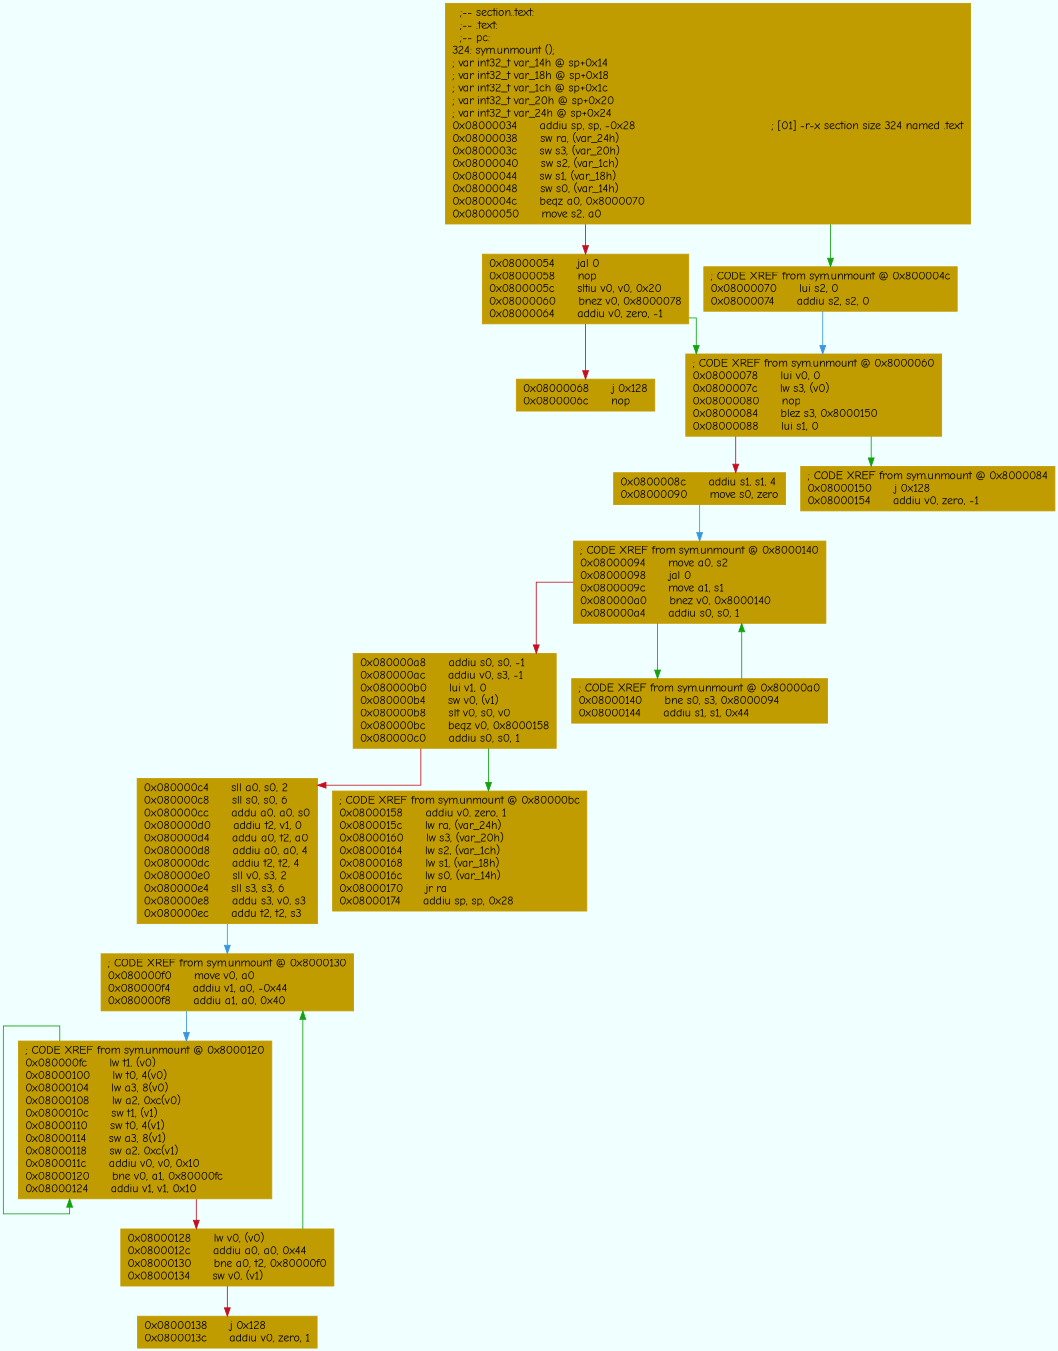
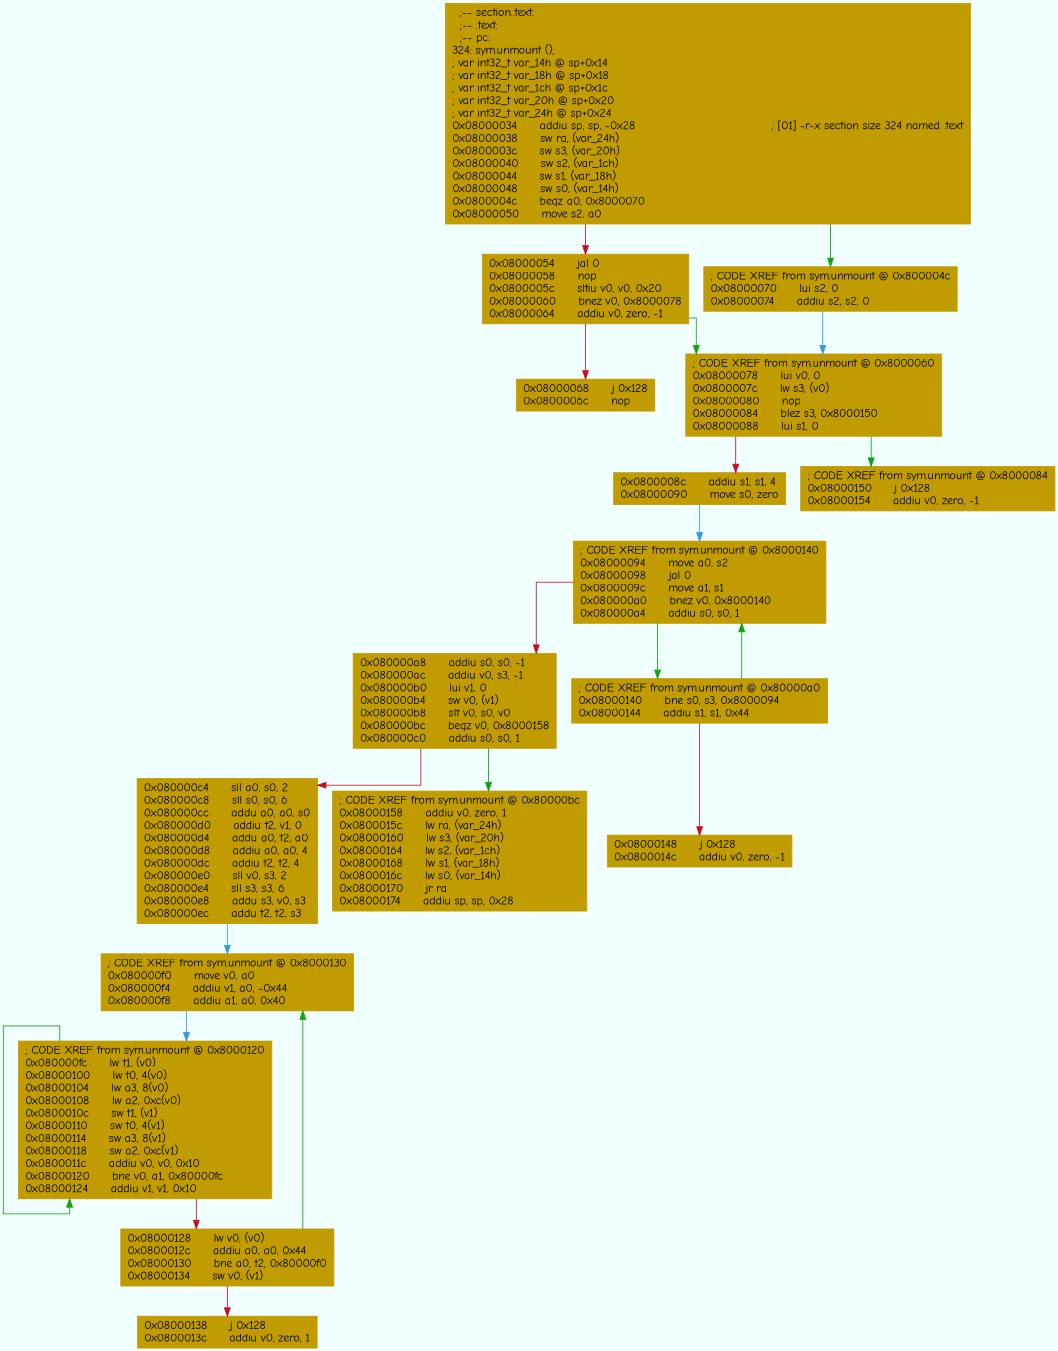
none -> (700, 851)
